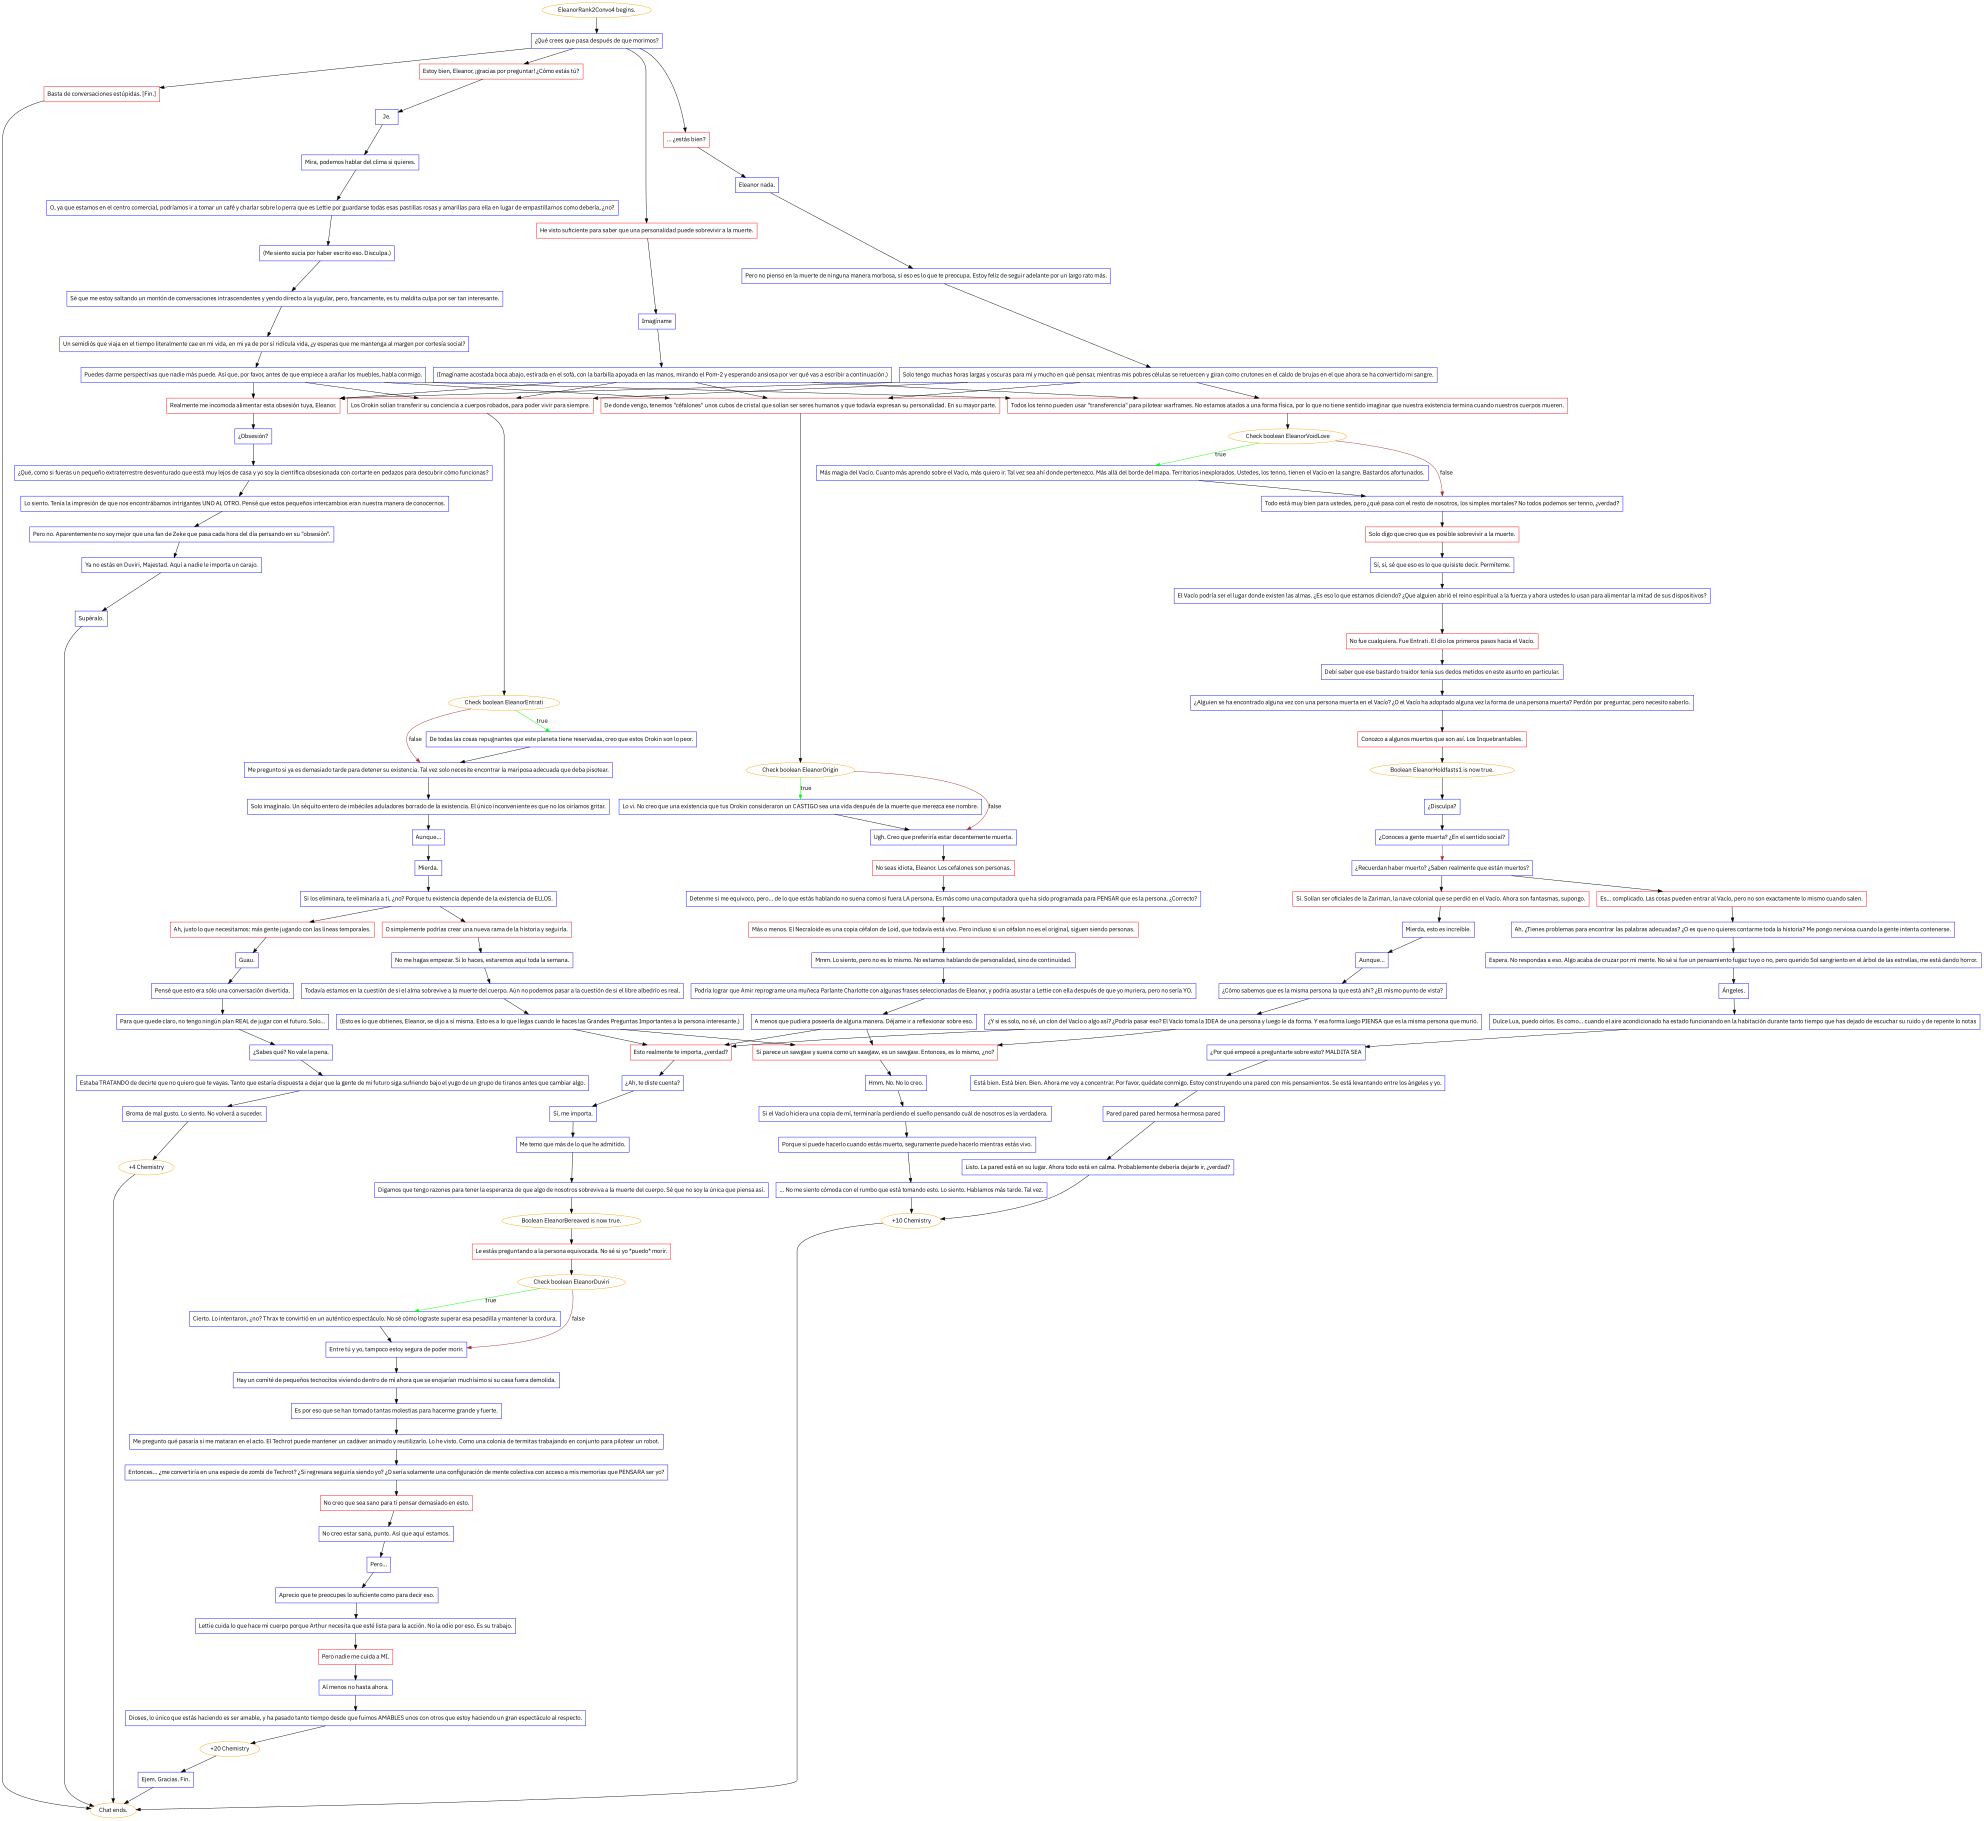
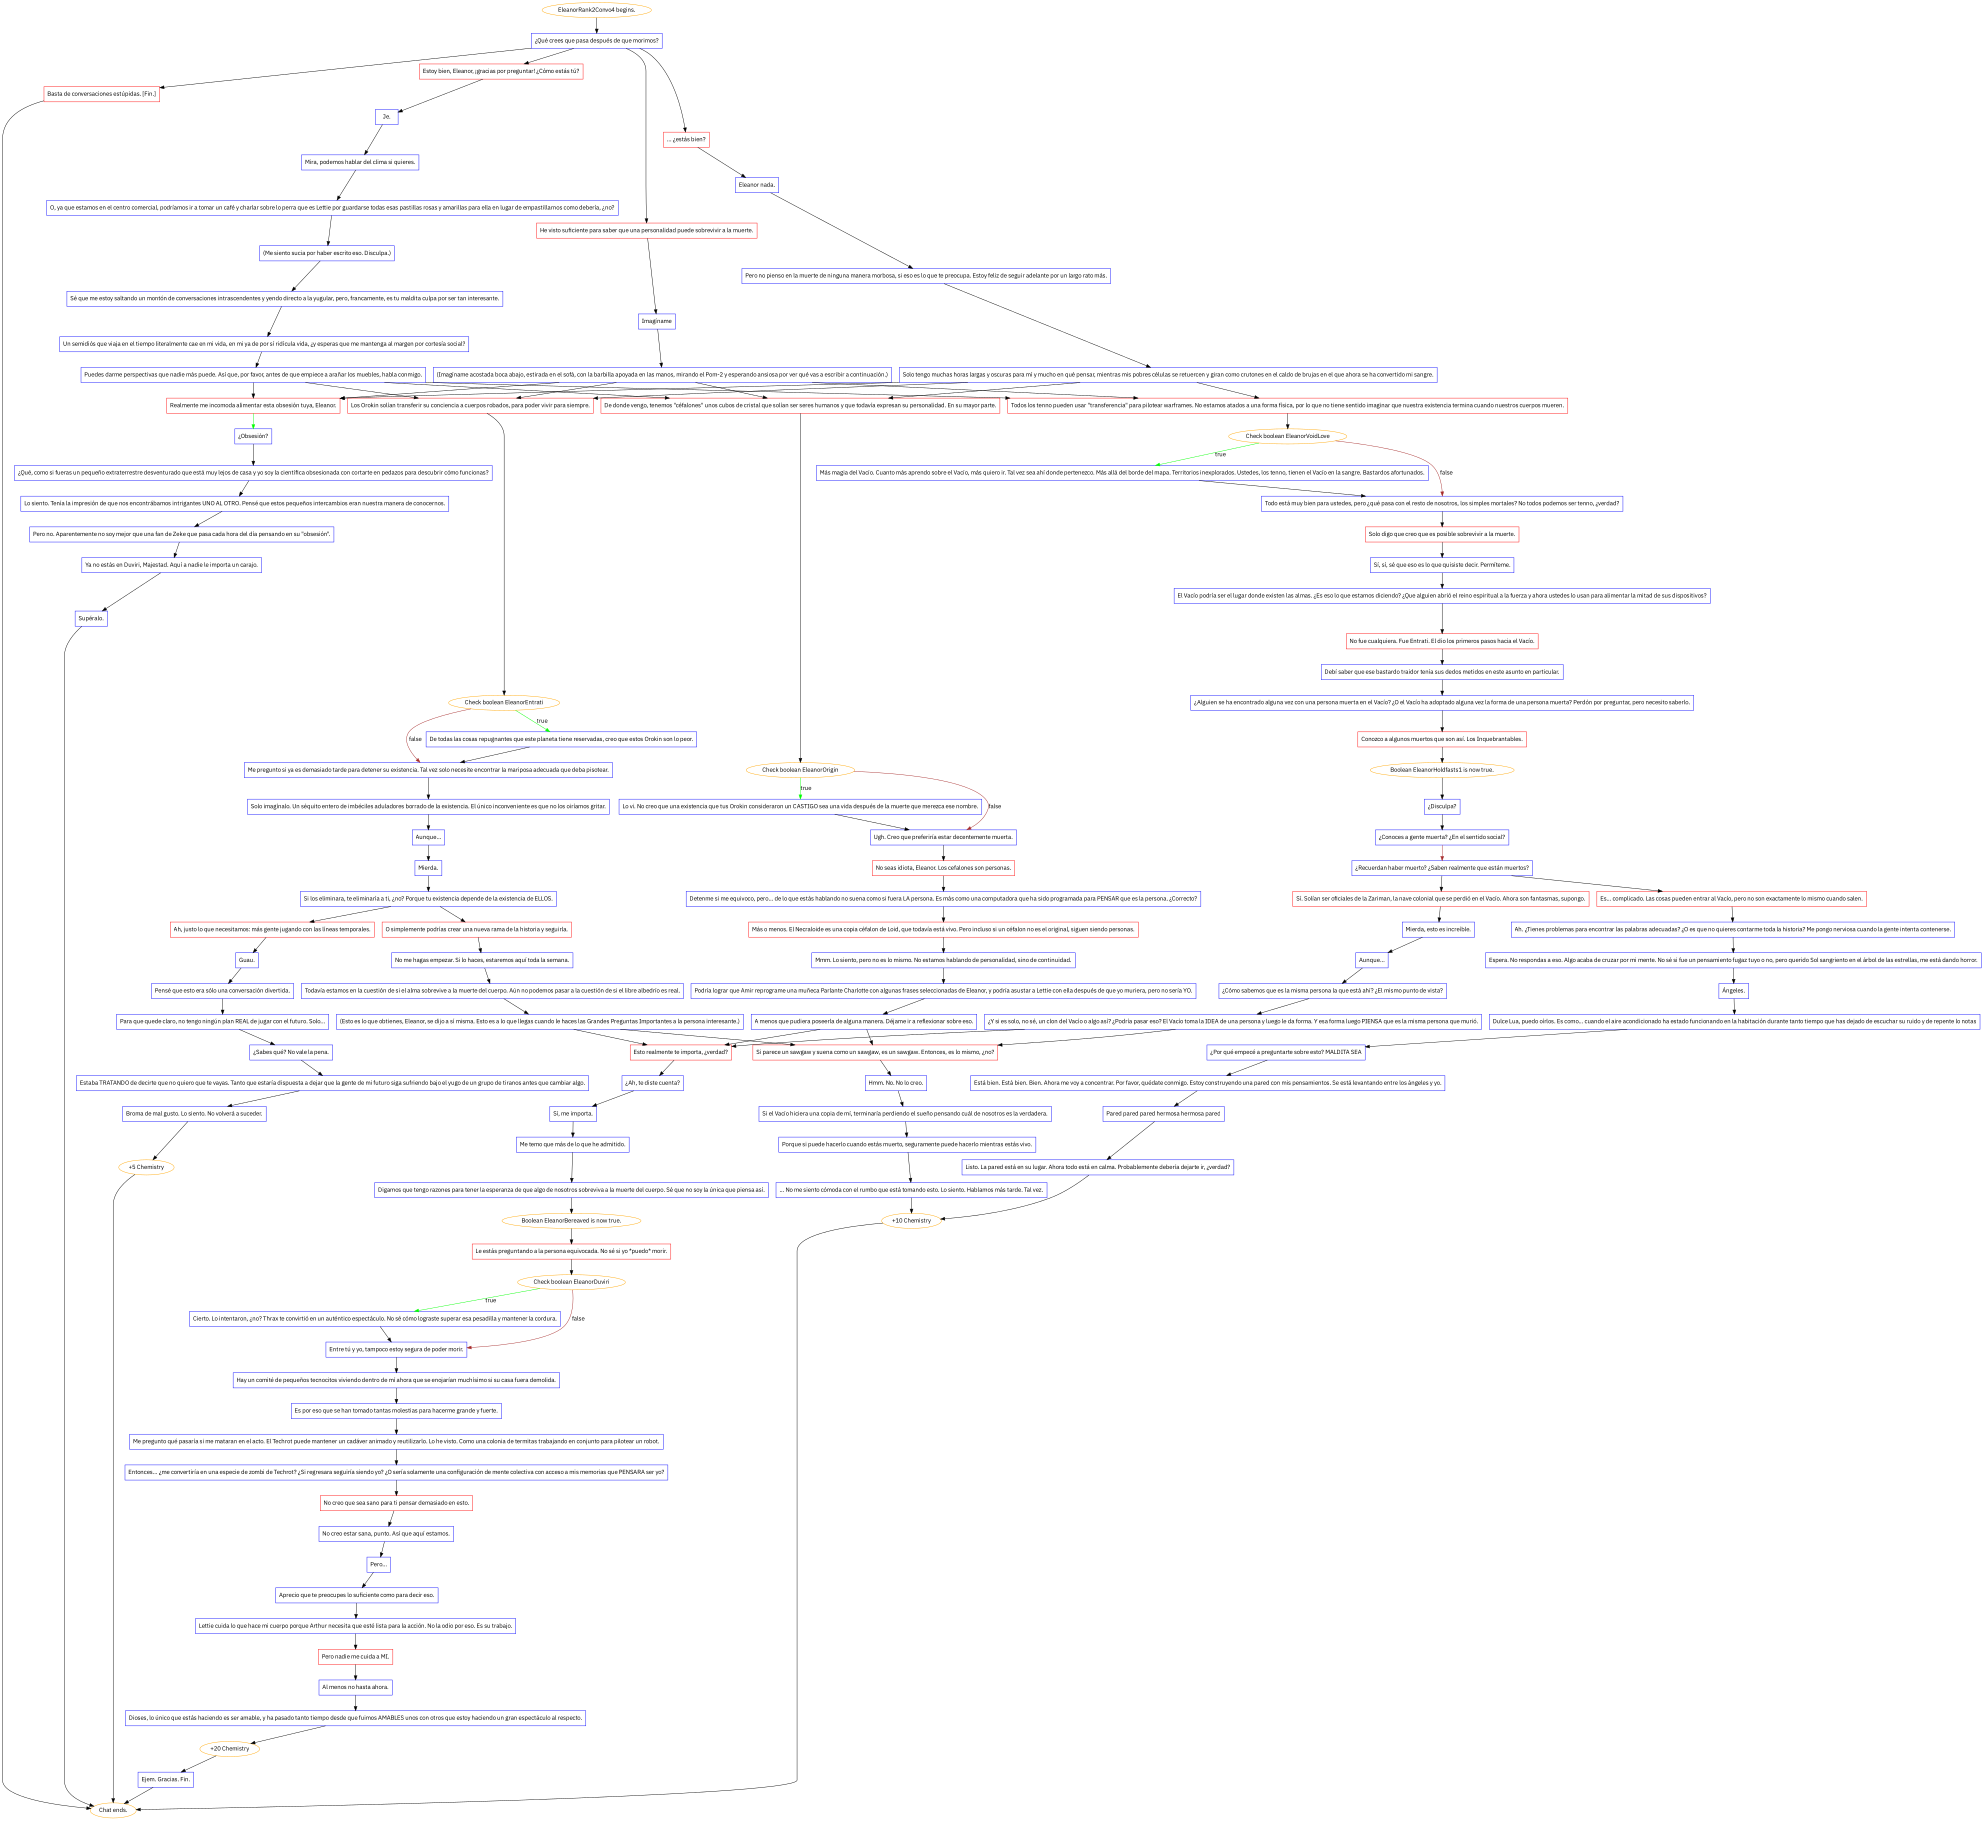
(253, 419) -> (253, 419)
(146, 1167) -> (146, 1167)
